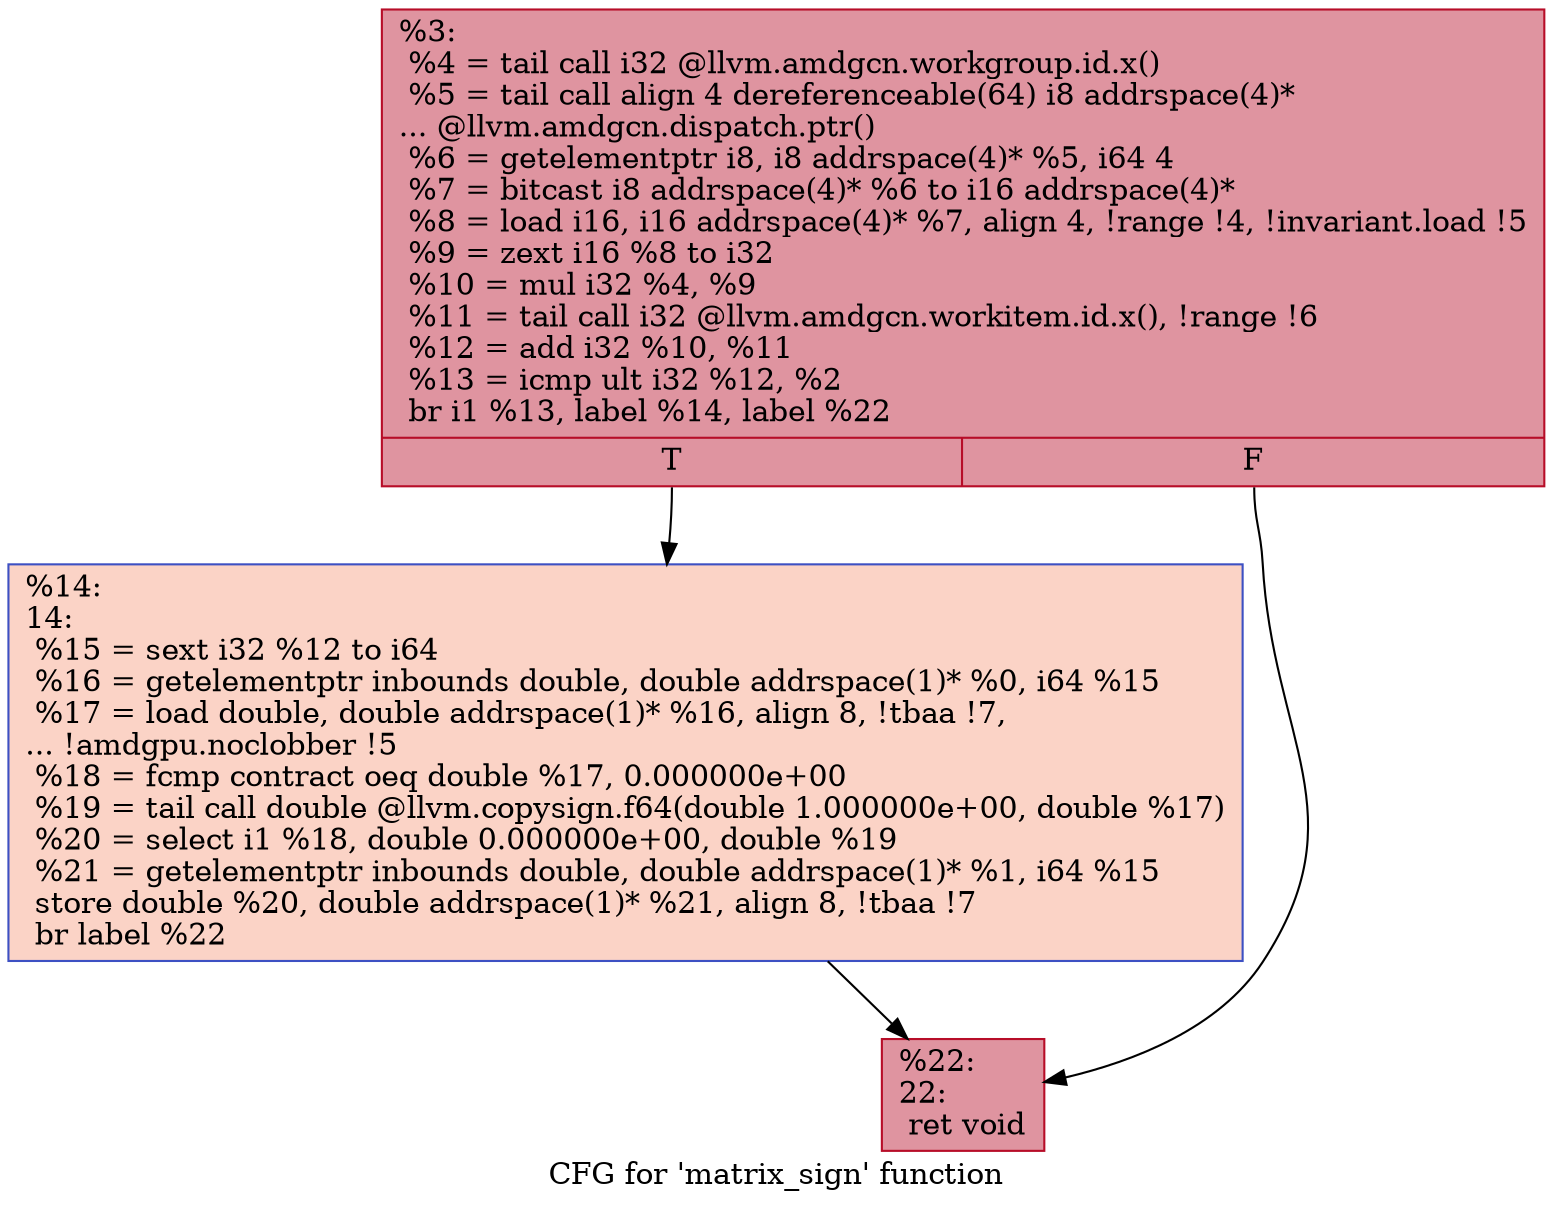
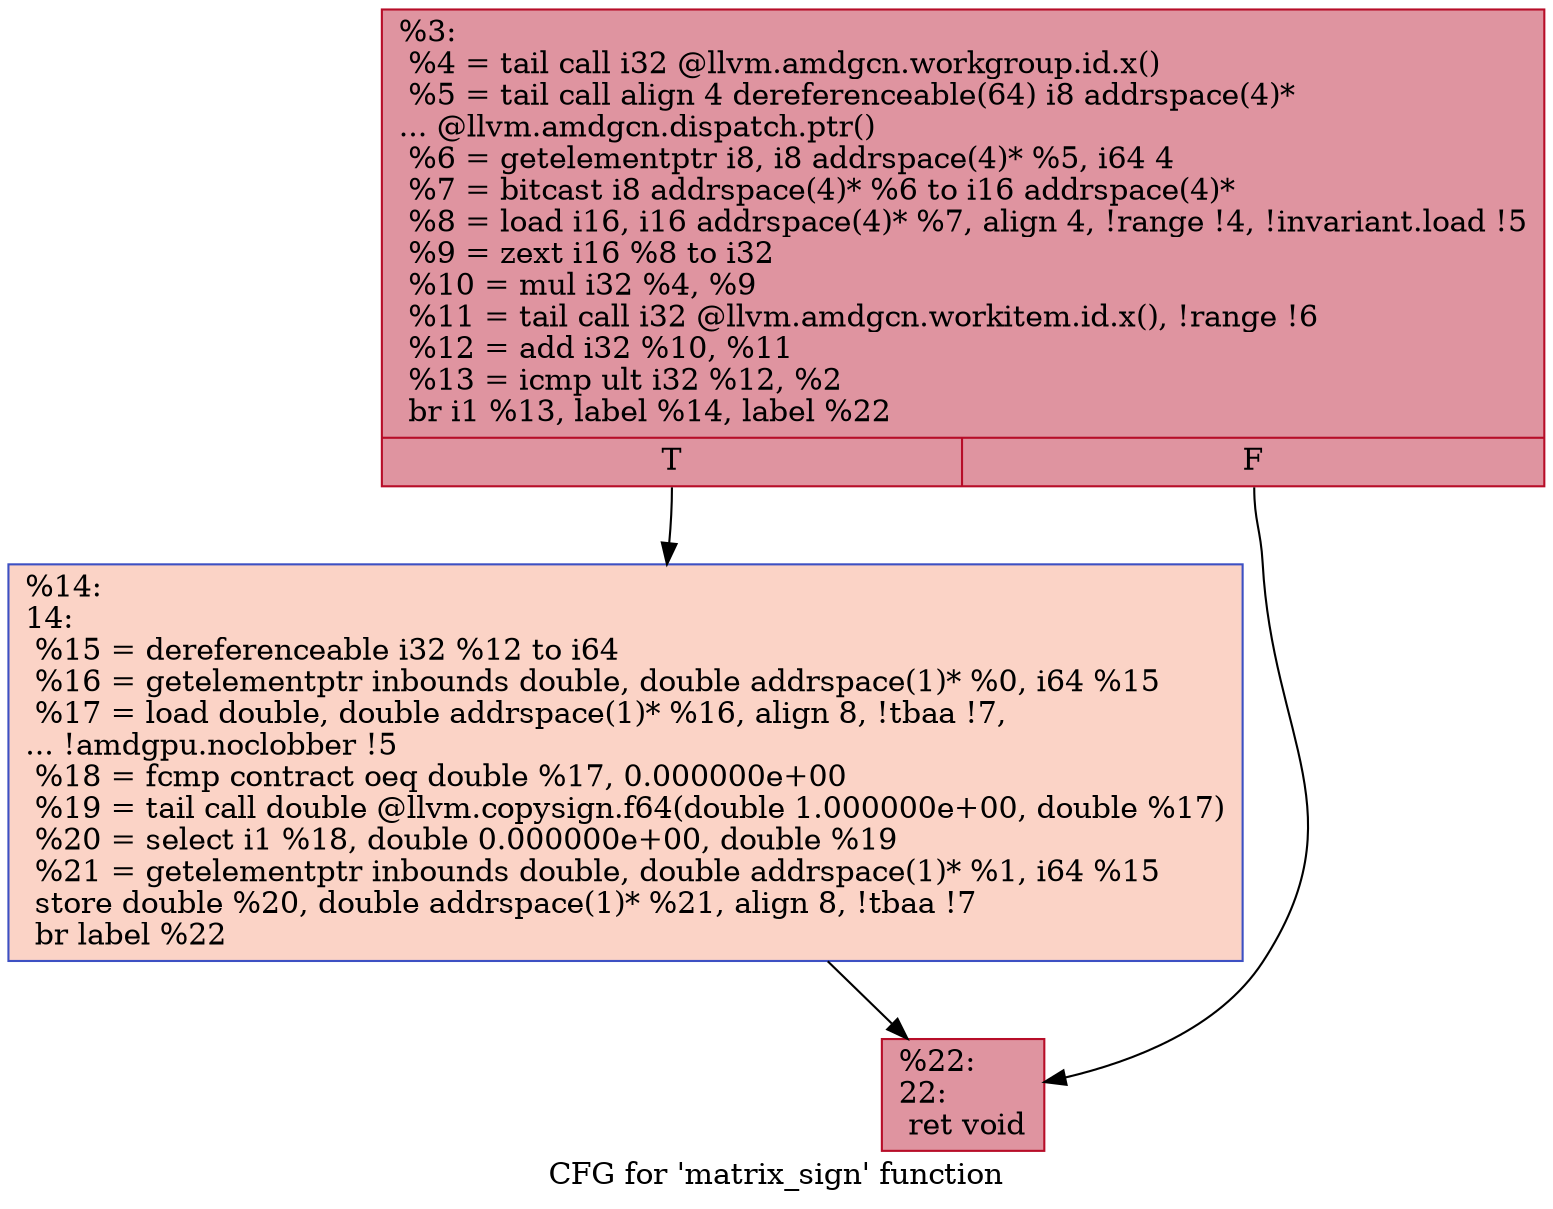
(232, 651) -> (323, 651)
